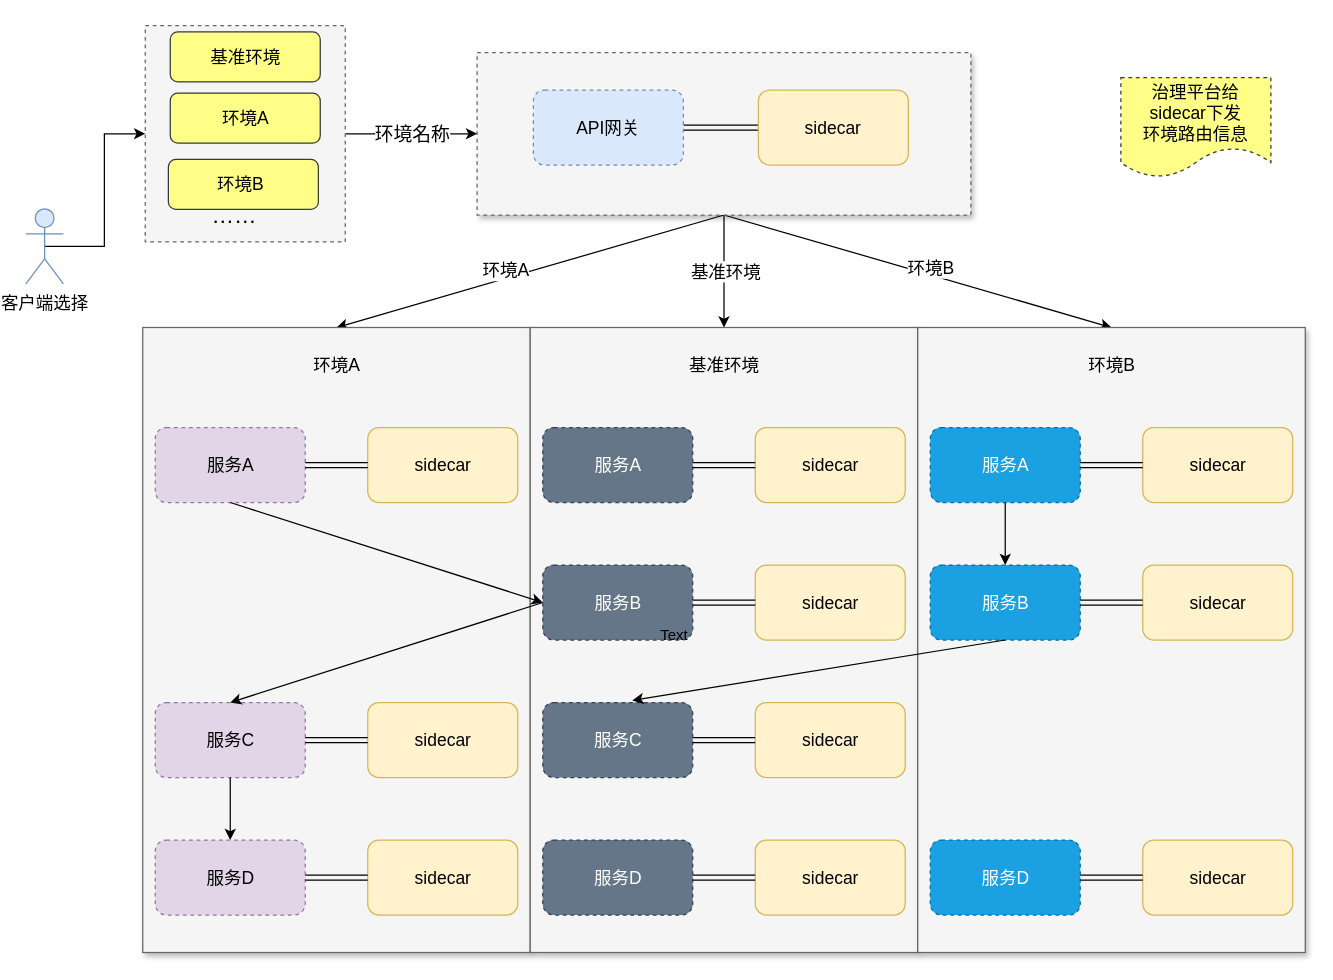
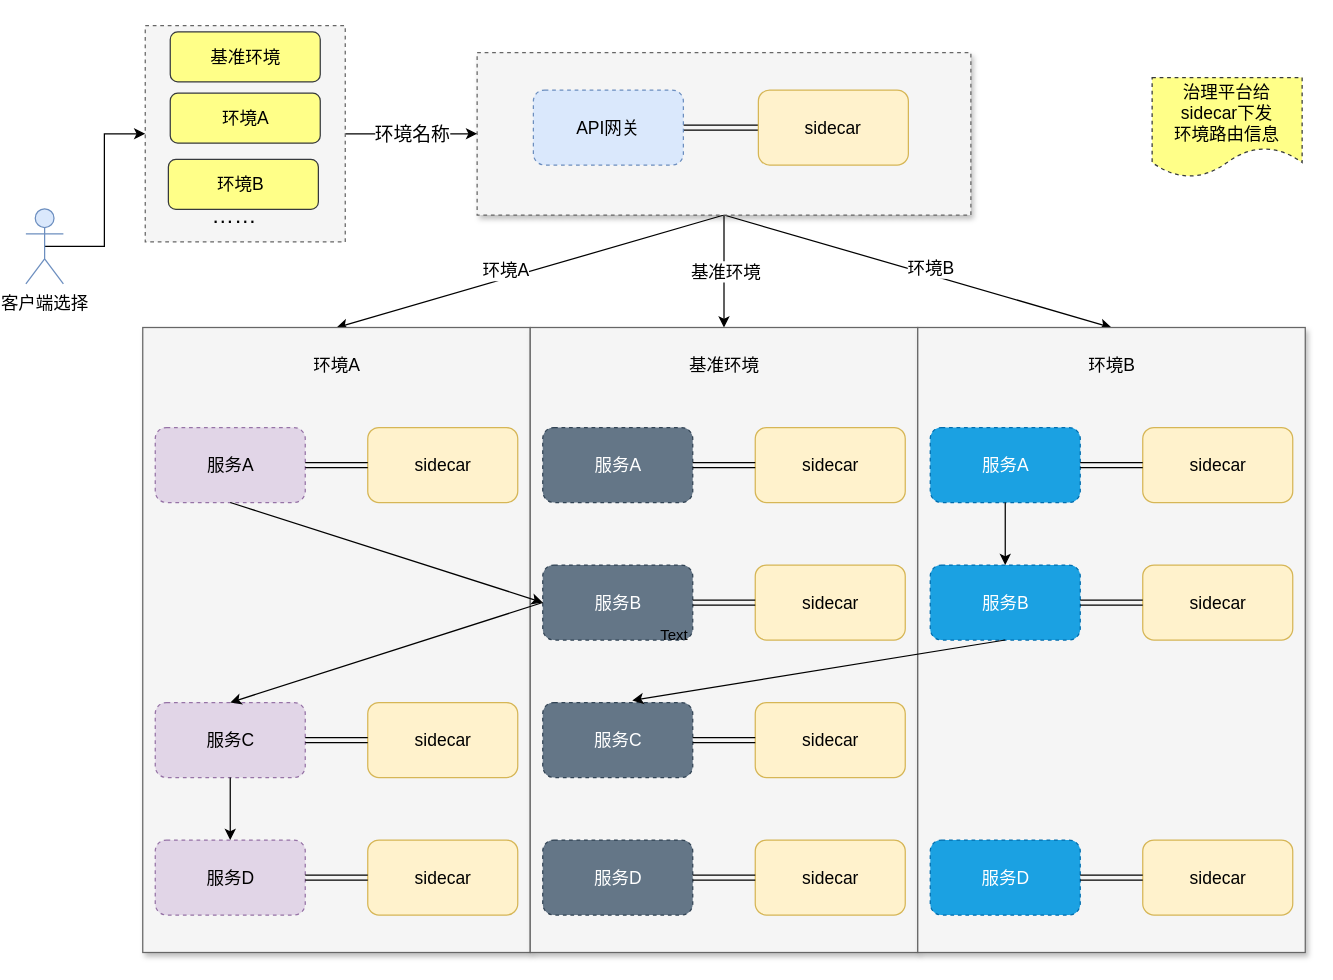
(1196, 128) -> (1227, 128)
